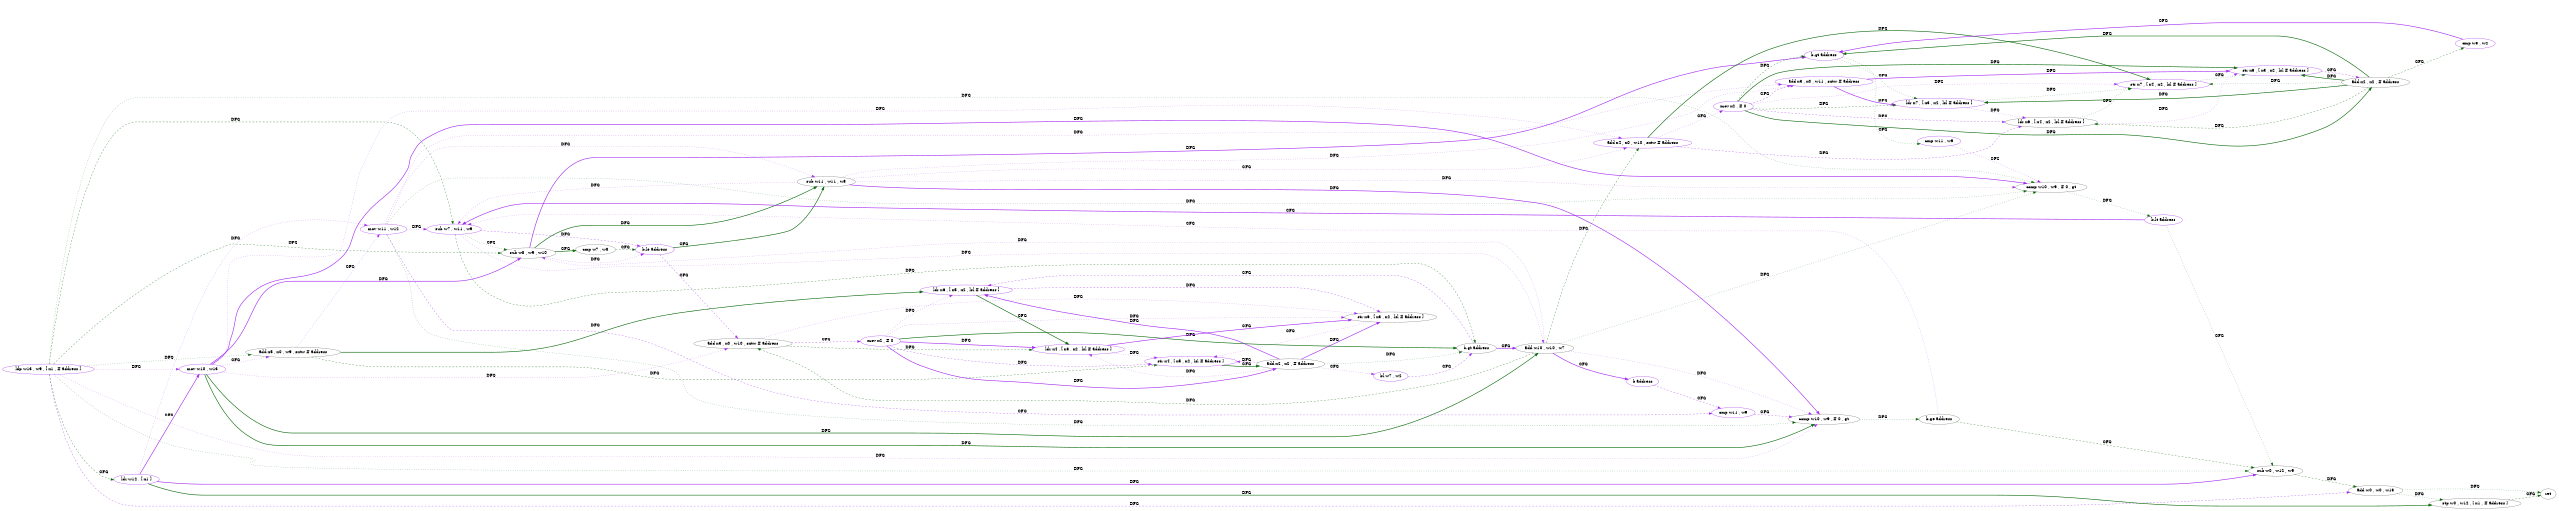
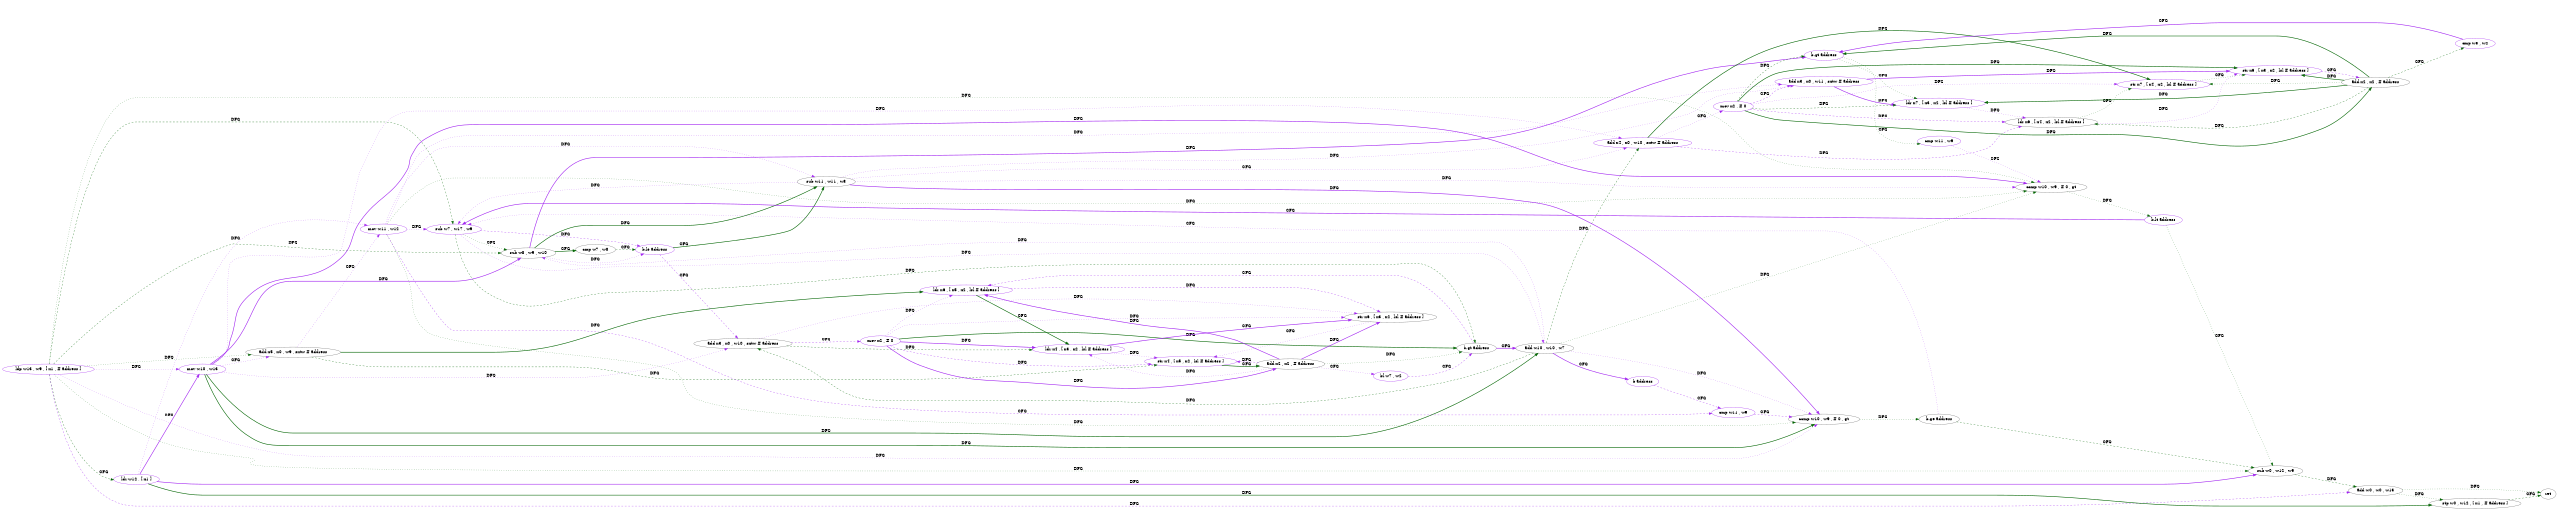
(2054, 95) -> none
(454, 229) -> (454, 229)
